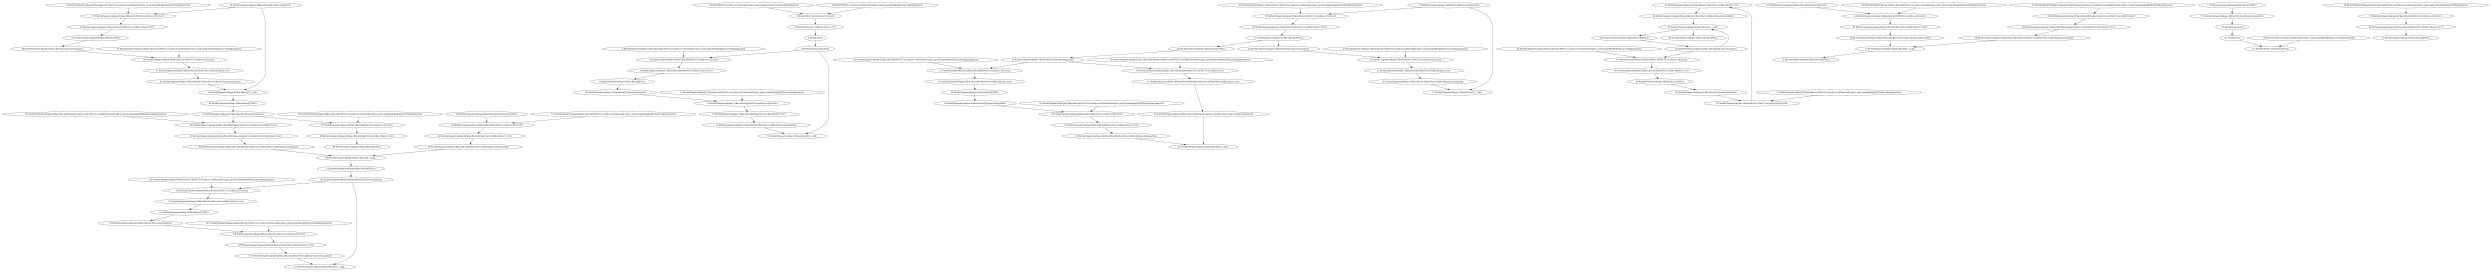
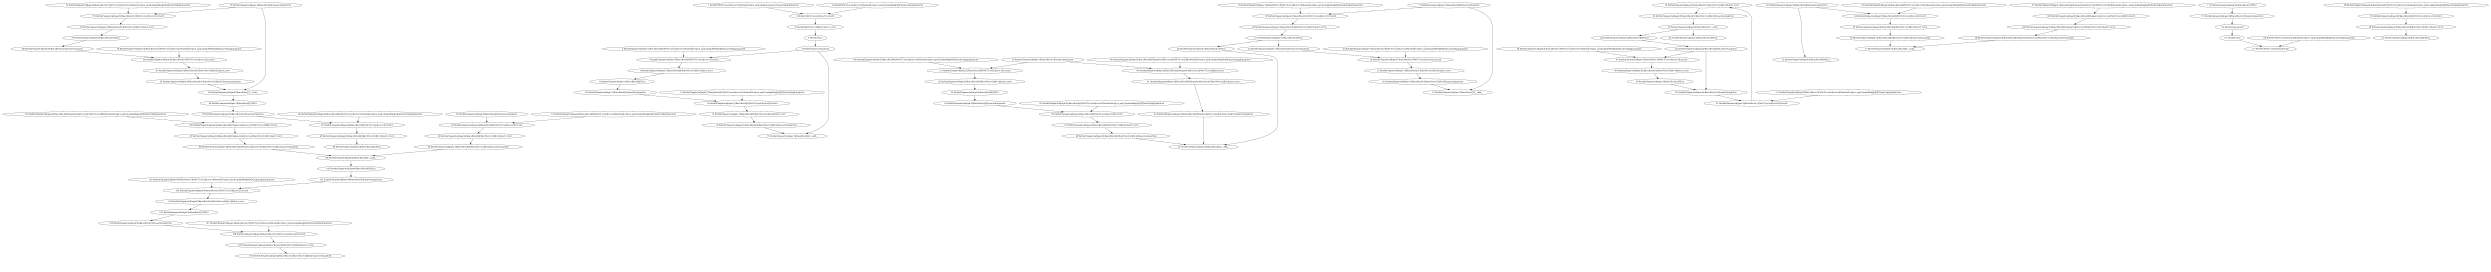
(1728, 35) -> (1706, 70)
(1124, 54) -> (1277, 94)
(1849, 54) -> (1802, 32)
(320, 267) -> none
